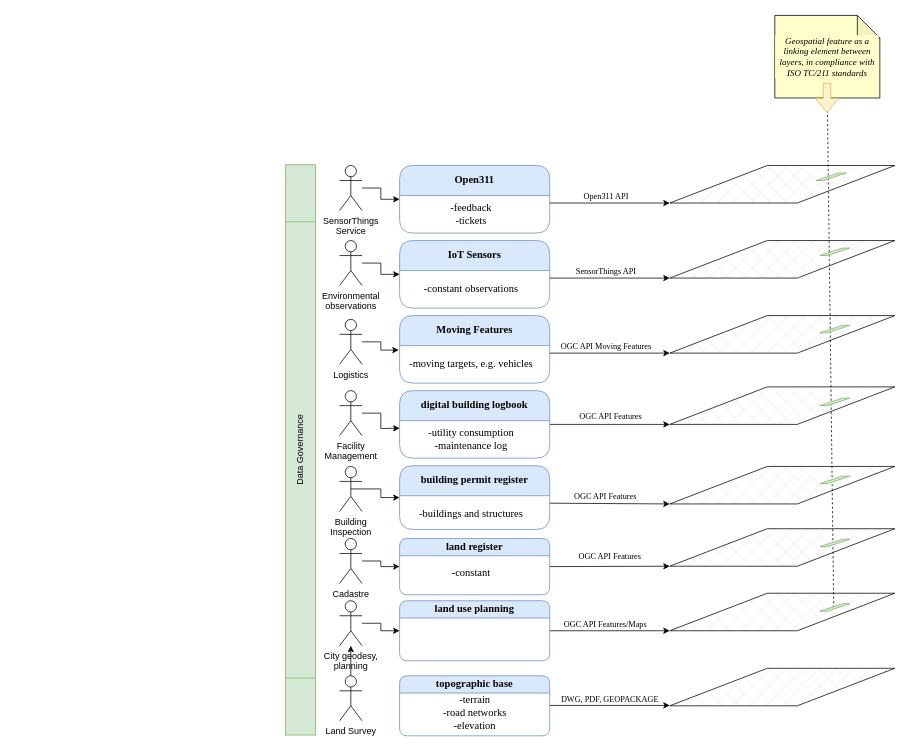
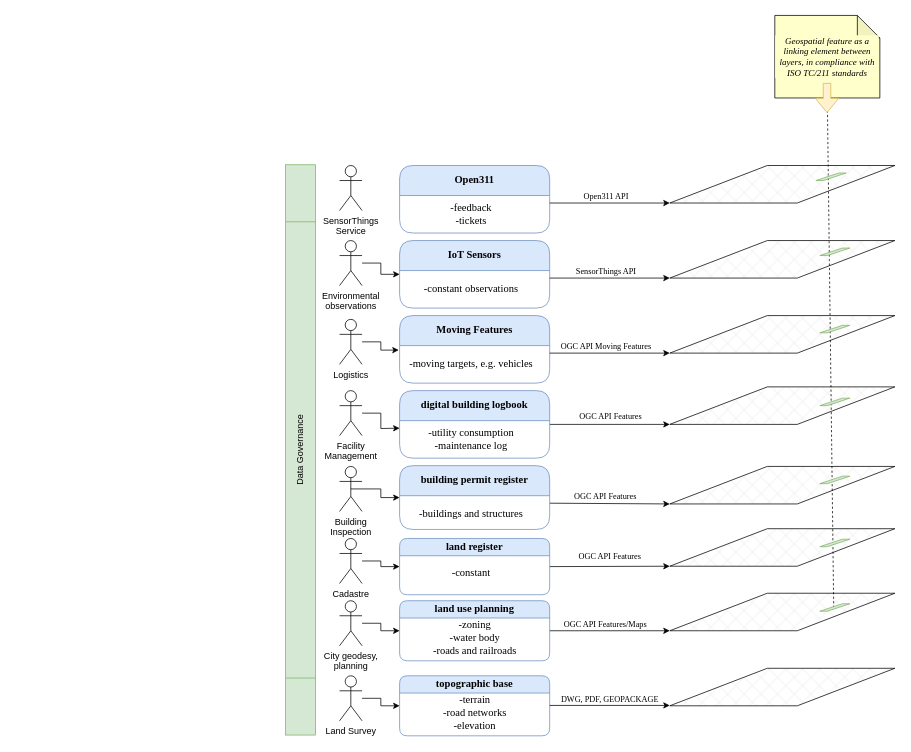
(381, 198) -> none
none -> (474, 638)
(351, 663) -> (381, 699)
